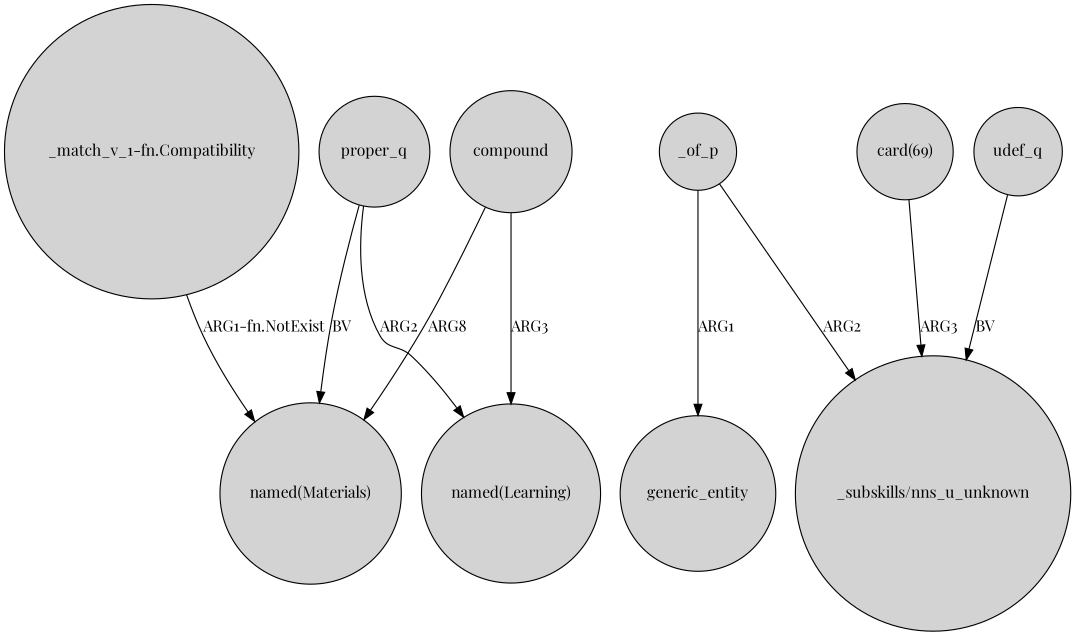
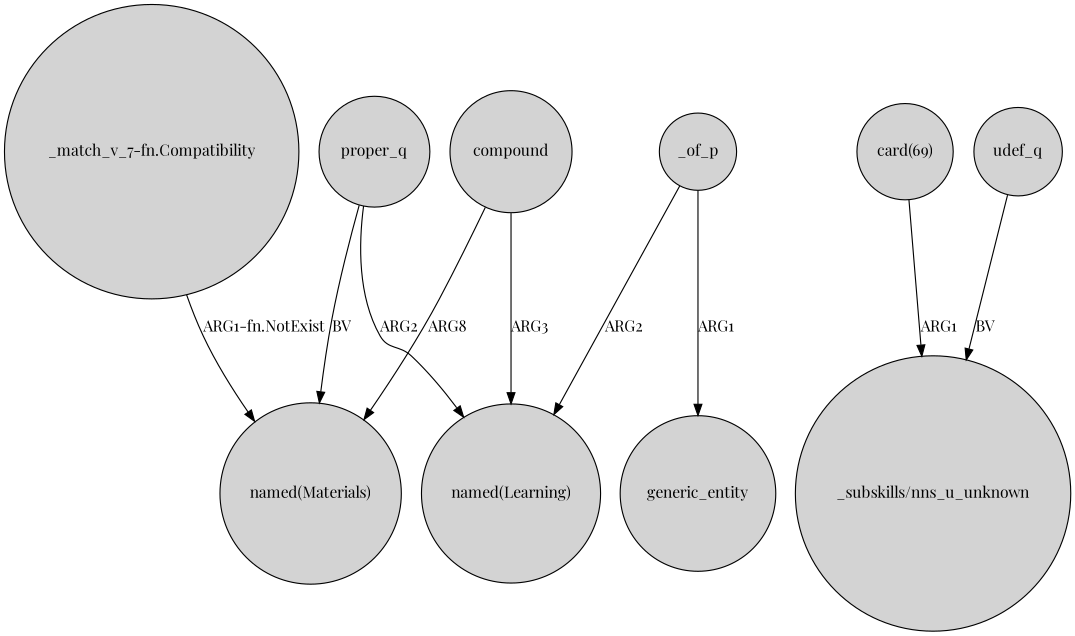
(152, 152) -> (152, 152)
(784, 277) -> (620, 295)
(939, 327) -> (939, 327)
